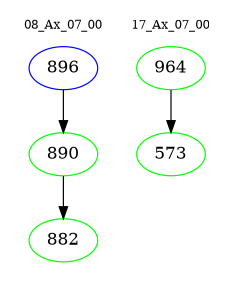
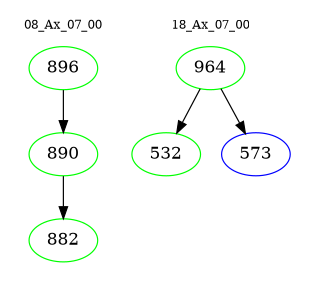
(171, 26) -> (211, 26)
(63, 68) -> (63, 68)
none -> (166, 154)
(171, 154) -> (256, 154)
